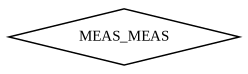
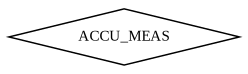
(124, 37) -> (124, 37)
